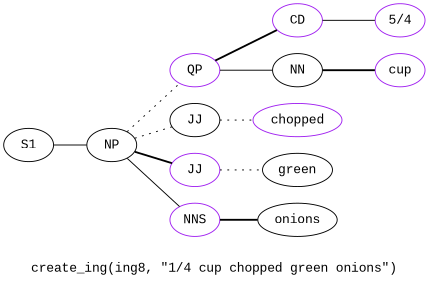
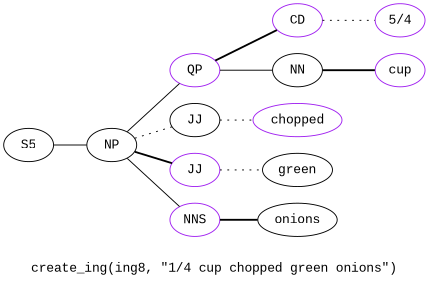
(349, 20) -> (349, 20)
(153, 108) -> (153, 108)
(29, 145) -> (29, 145)
